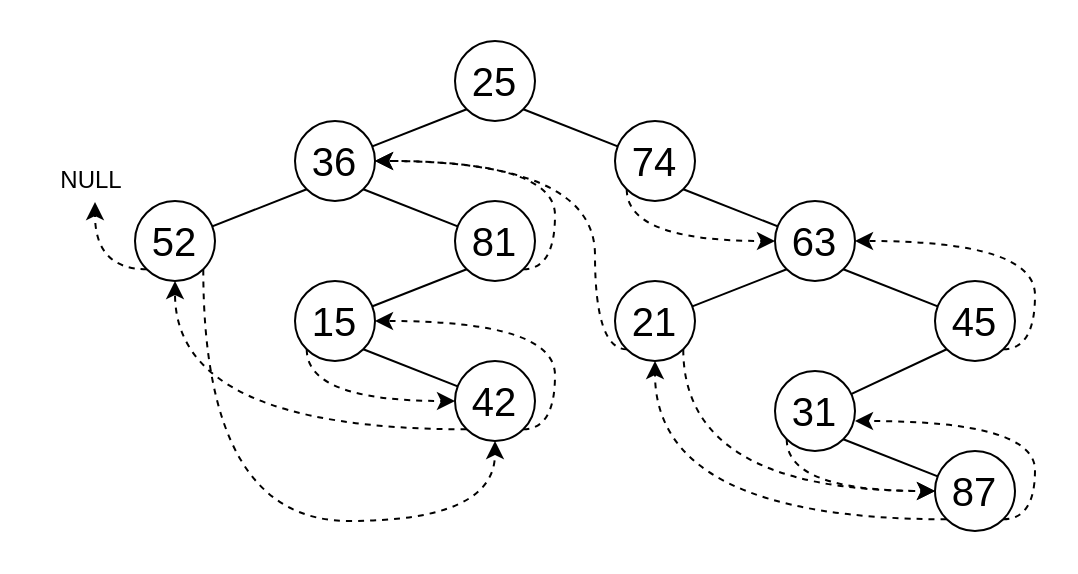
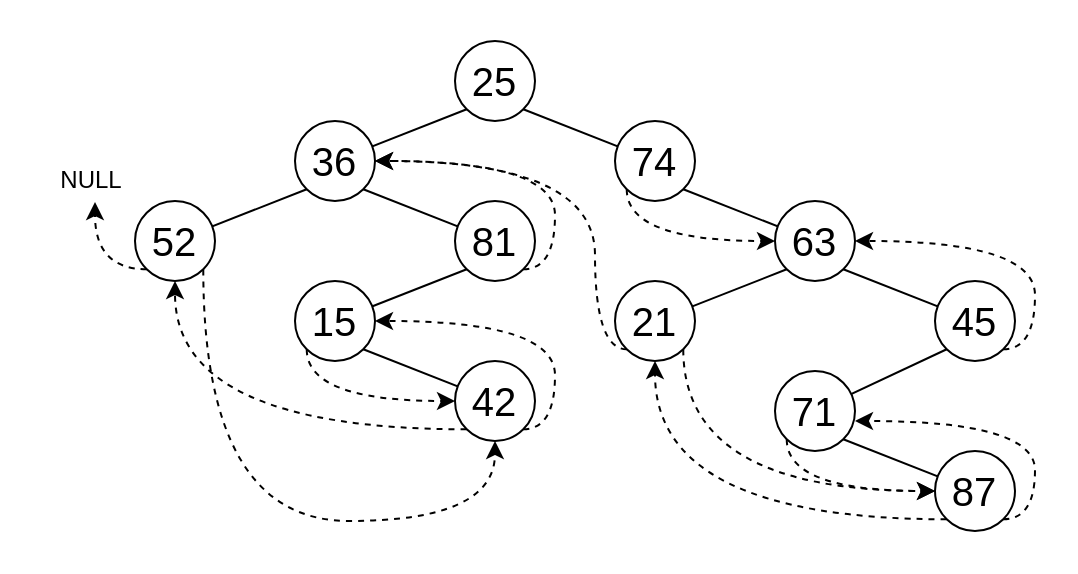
(815, 411) -> (815, 411)
